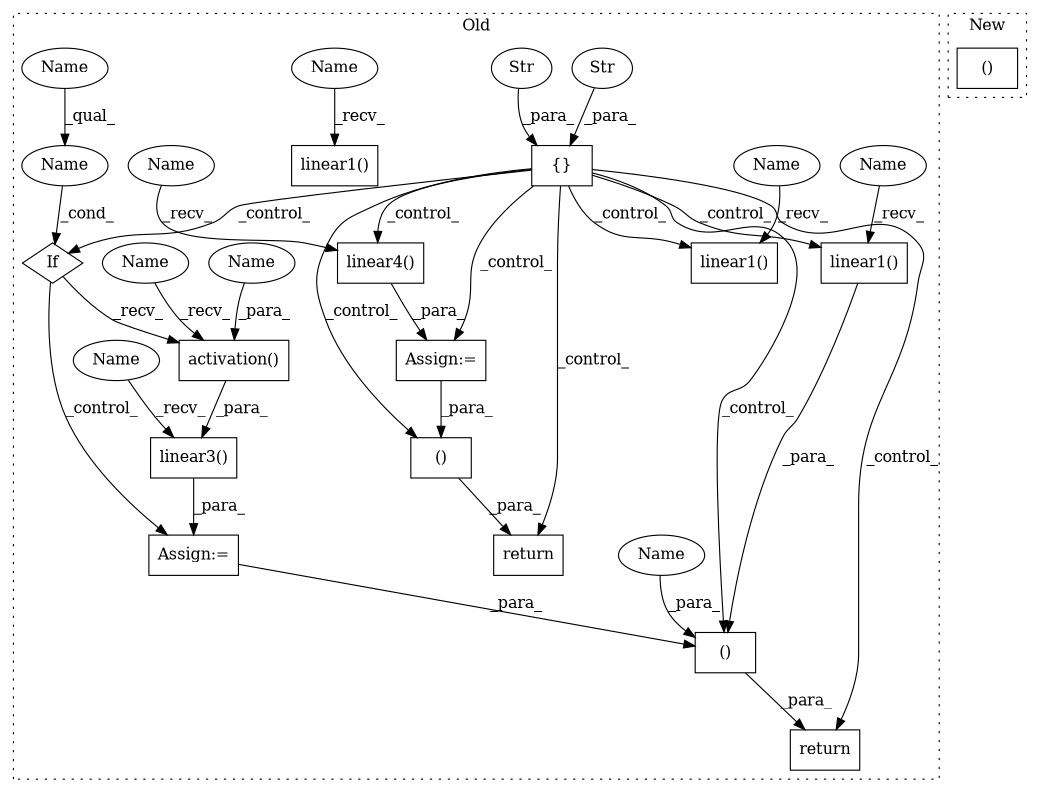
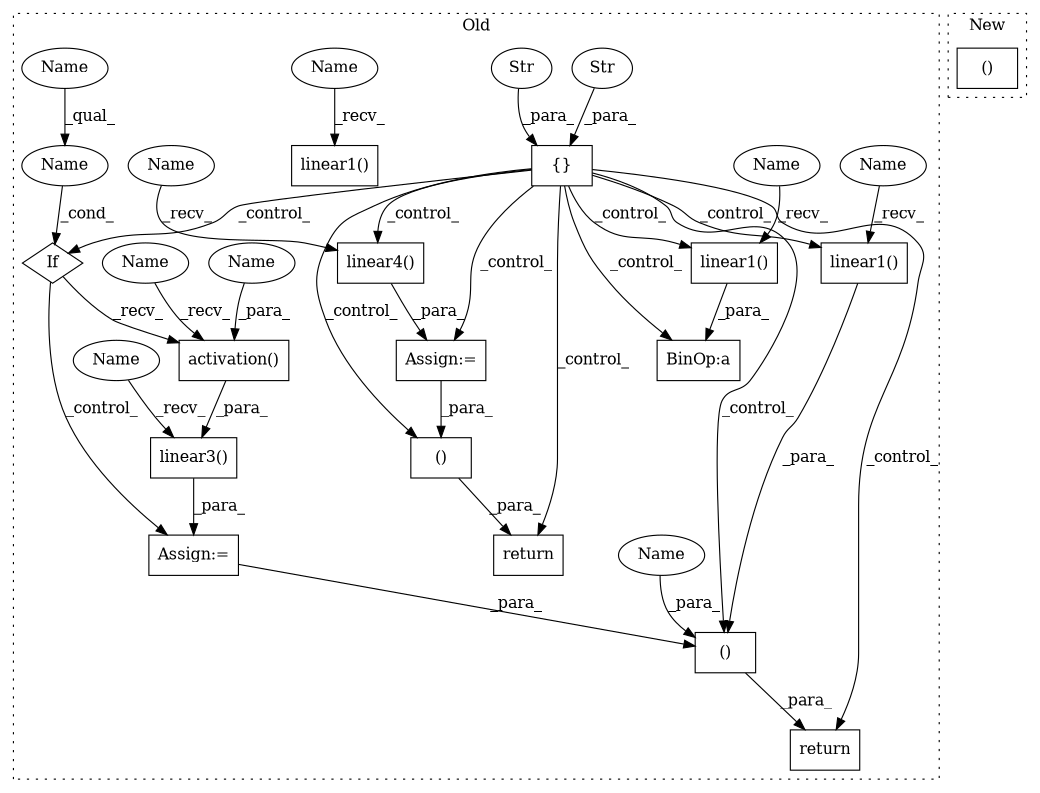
none -> (699, 360)
